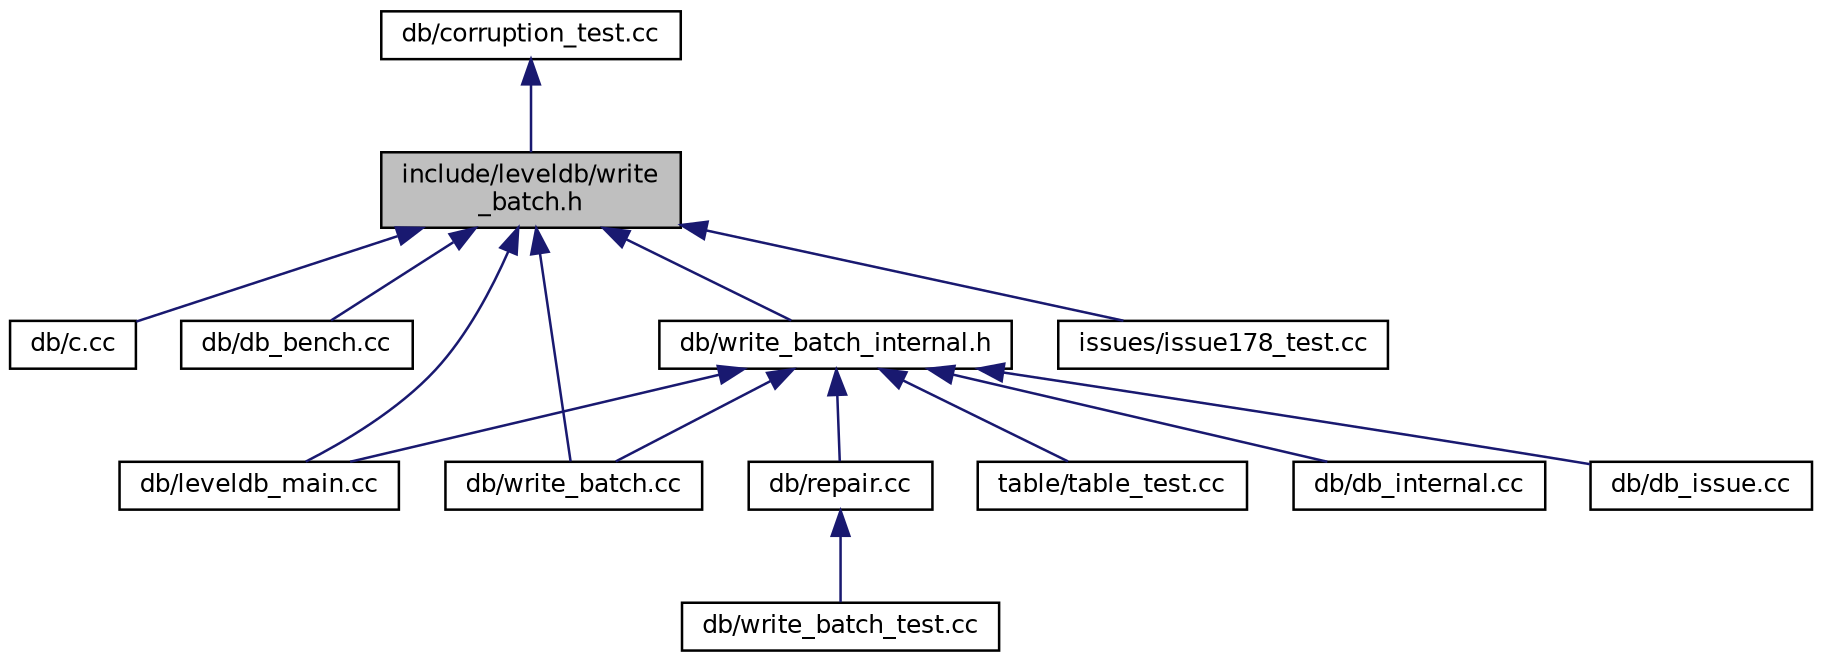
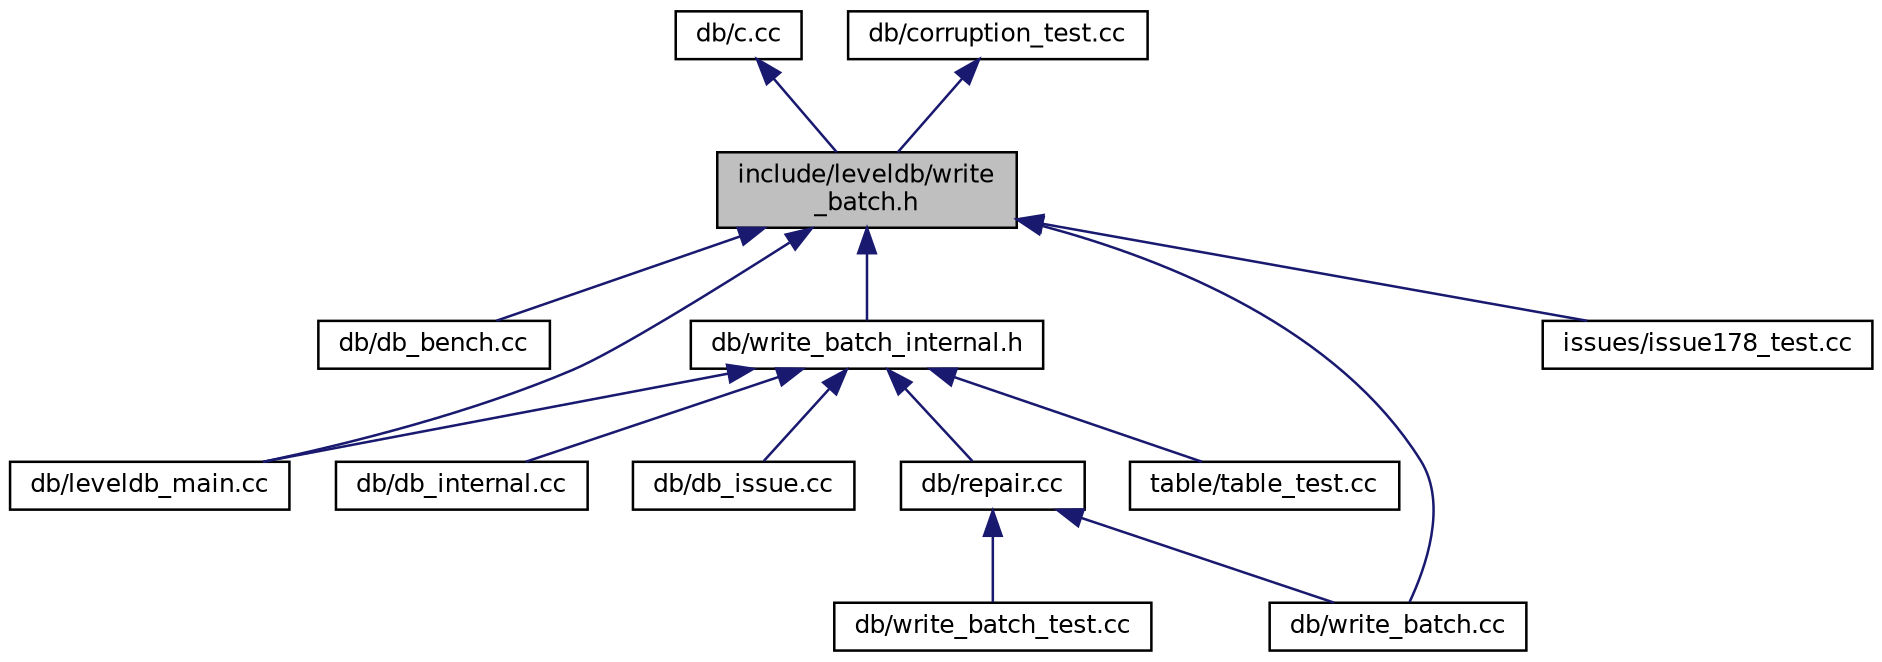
(267, 279) -> (805, 115)
(693, 421) -> (1208, 560)
